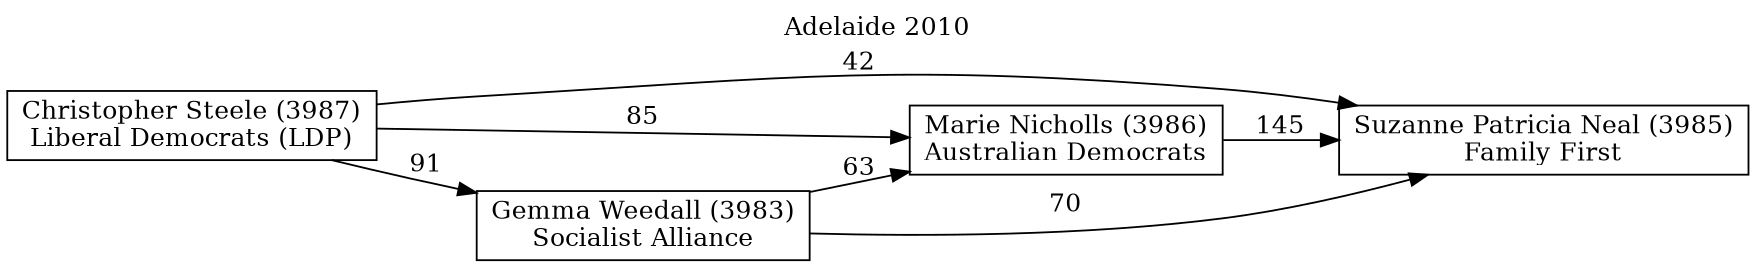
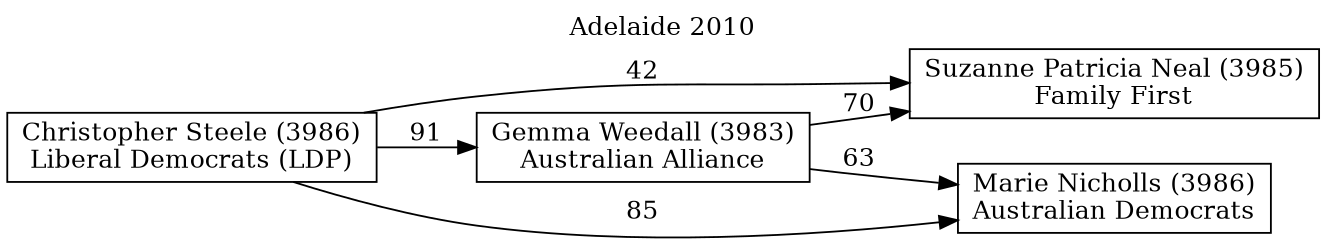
(192, 126) -> (192, 147)
(1272, 140) -> none
(643, 226) -> (643, 147)
